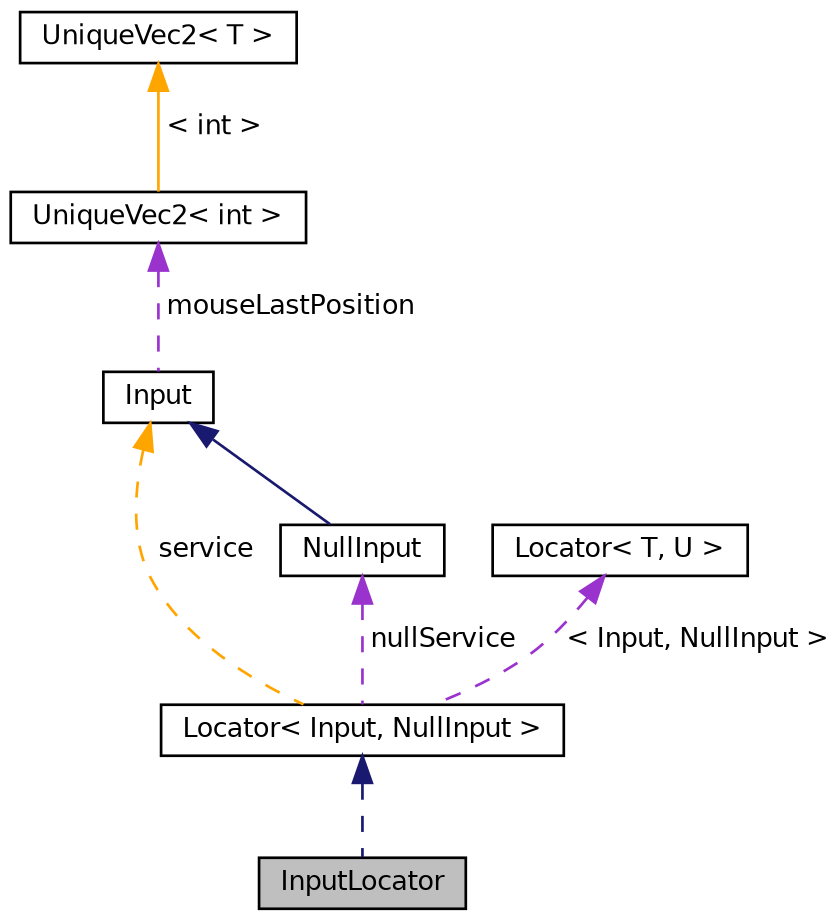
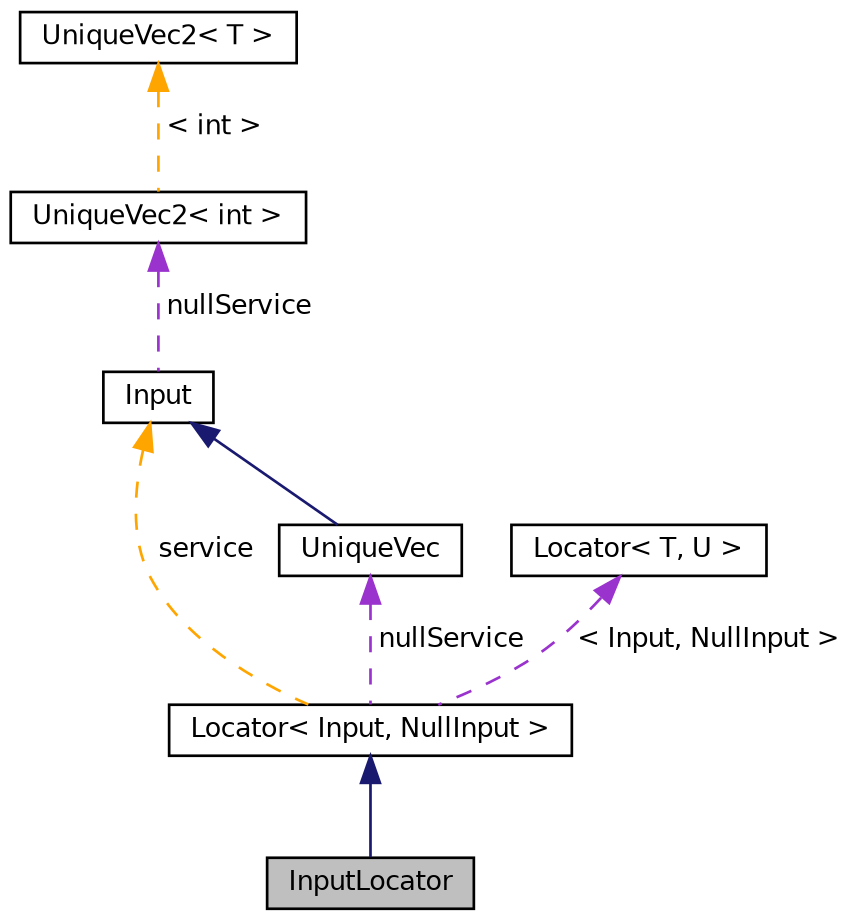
(158, 141) -> (158, 141)
(287, 307) -> (236, 307)
(362, 550) -> (370, 550)
(362, 820) -> (370, 820)
